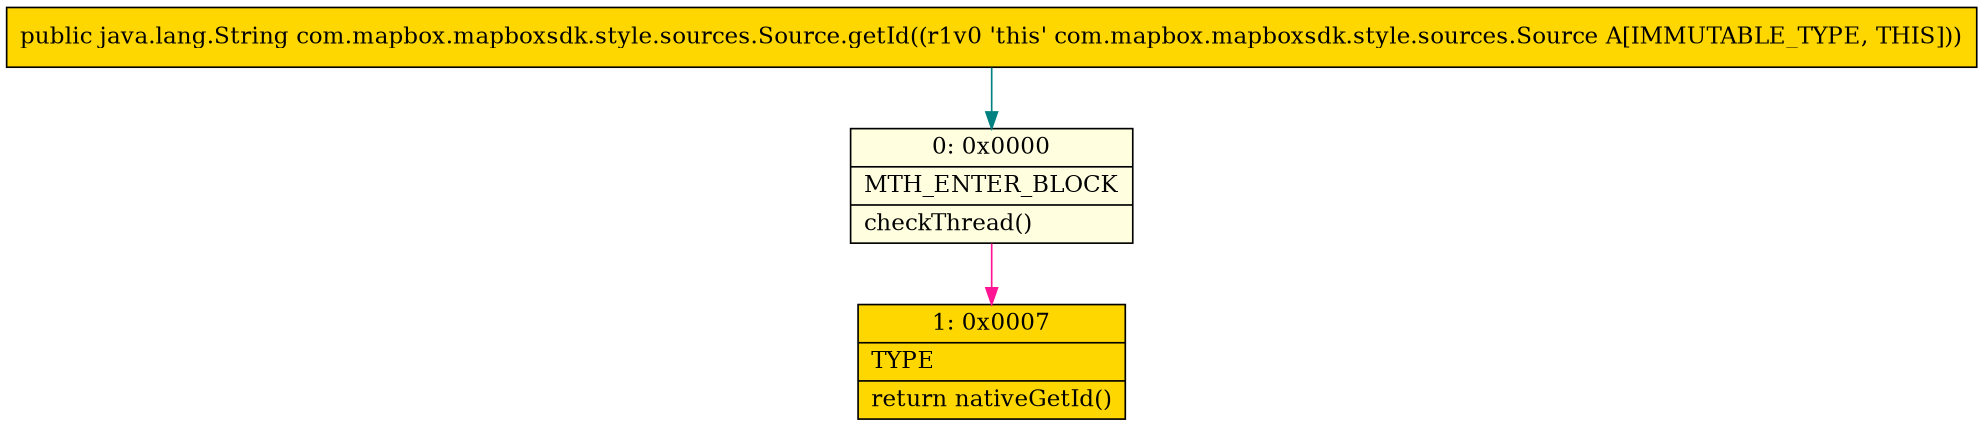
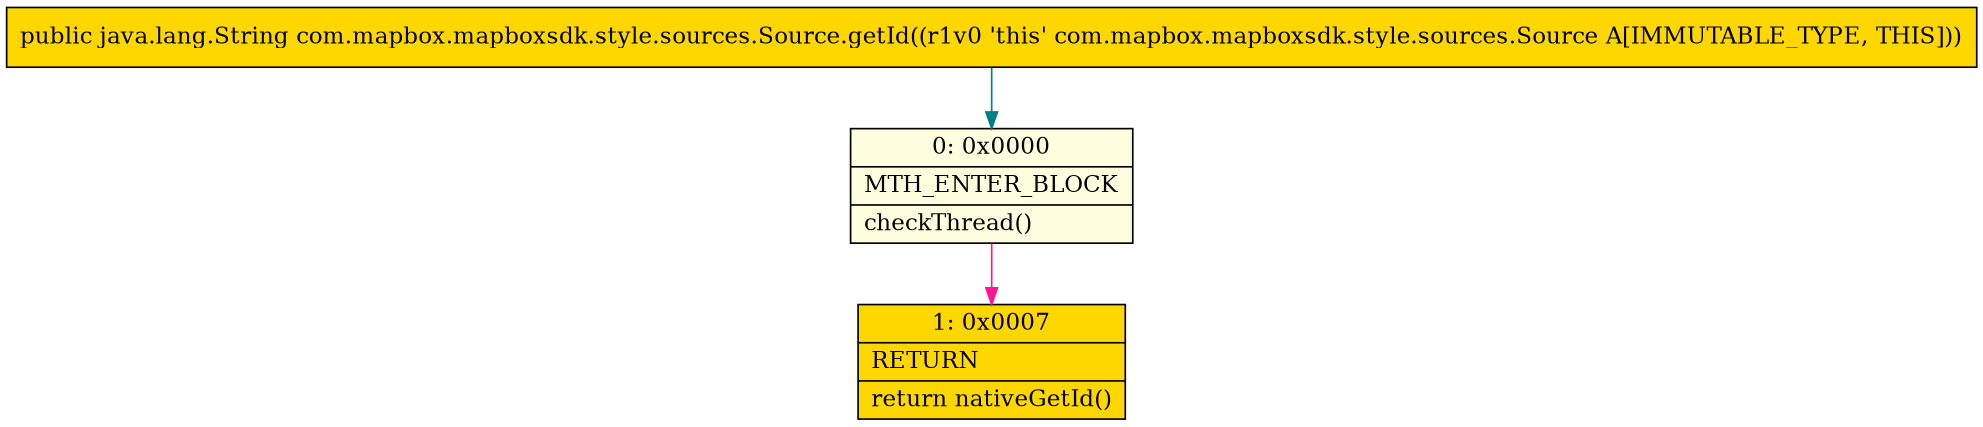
(904, 361) -> (925, 361)
